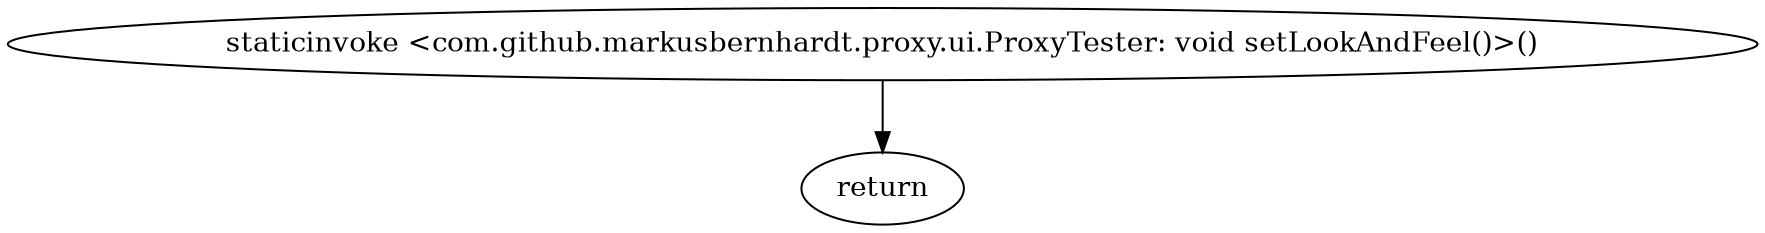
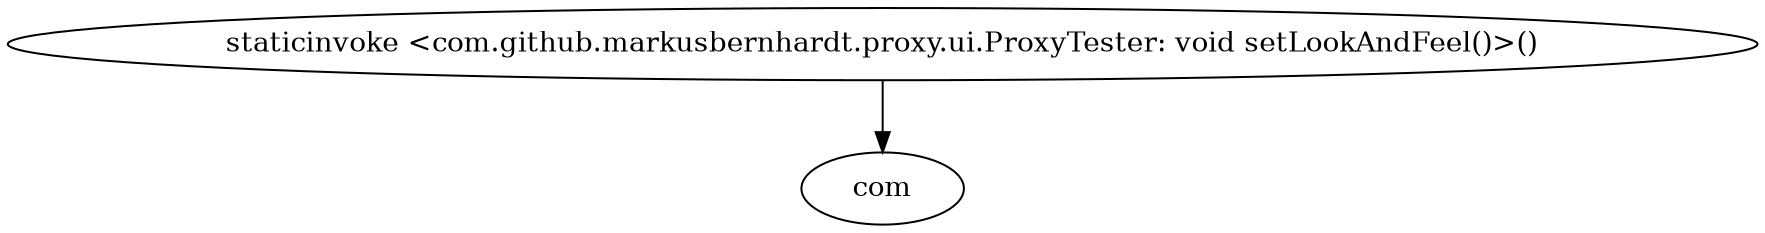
(883, 189) -> (883, 189)
